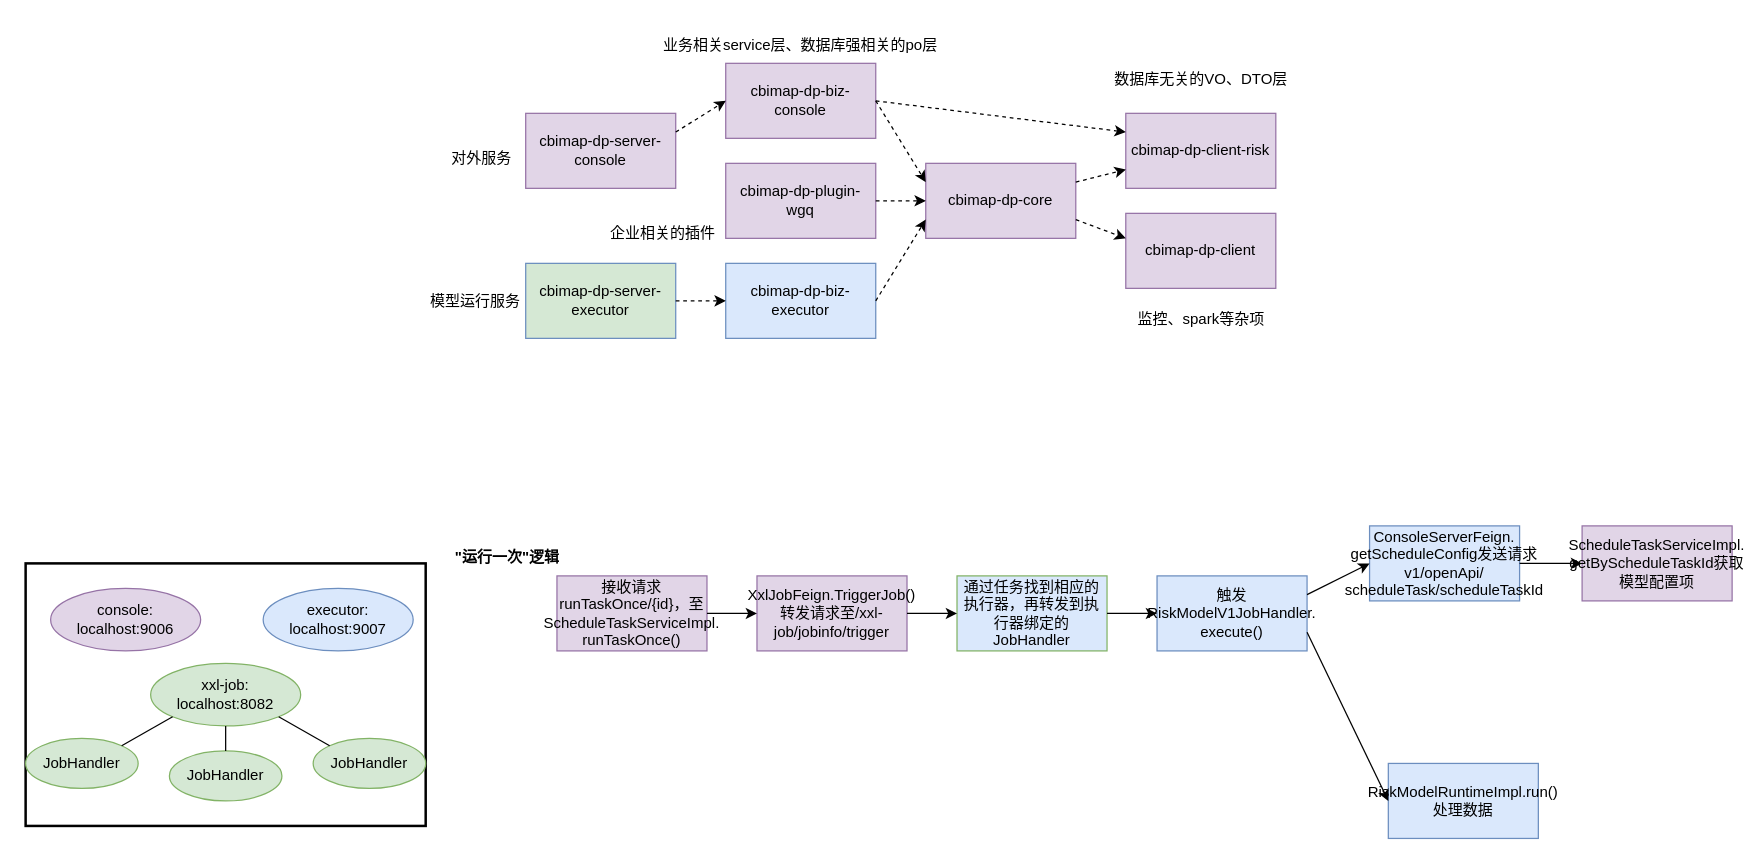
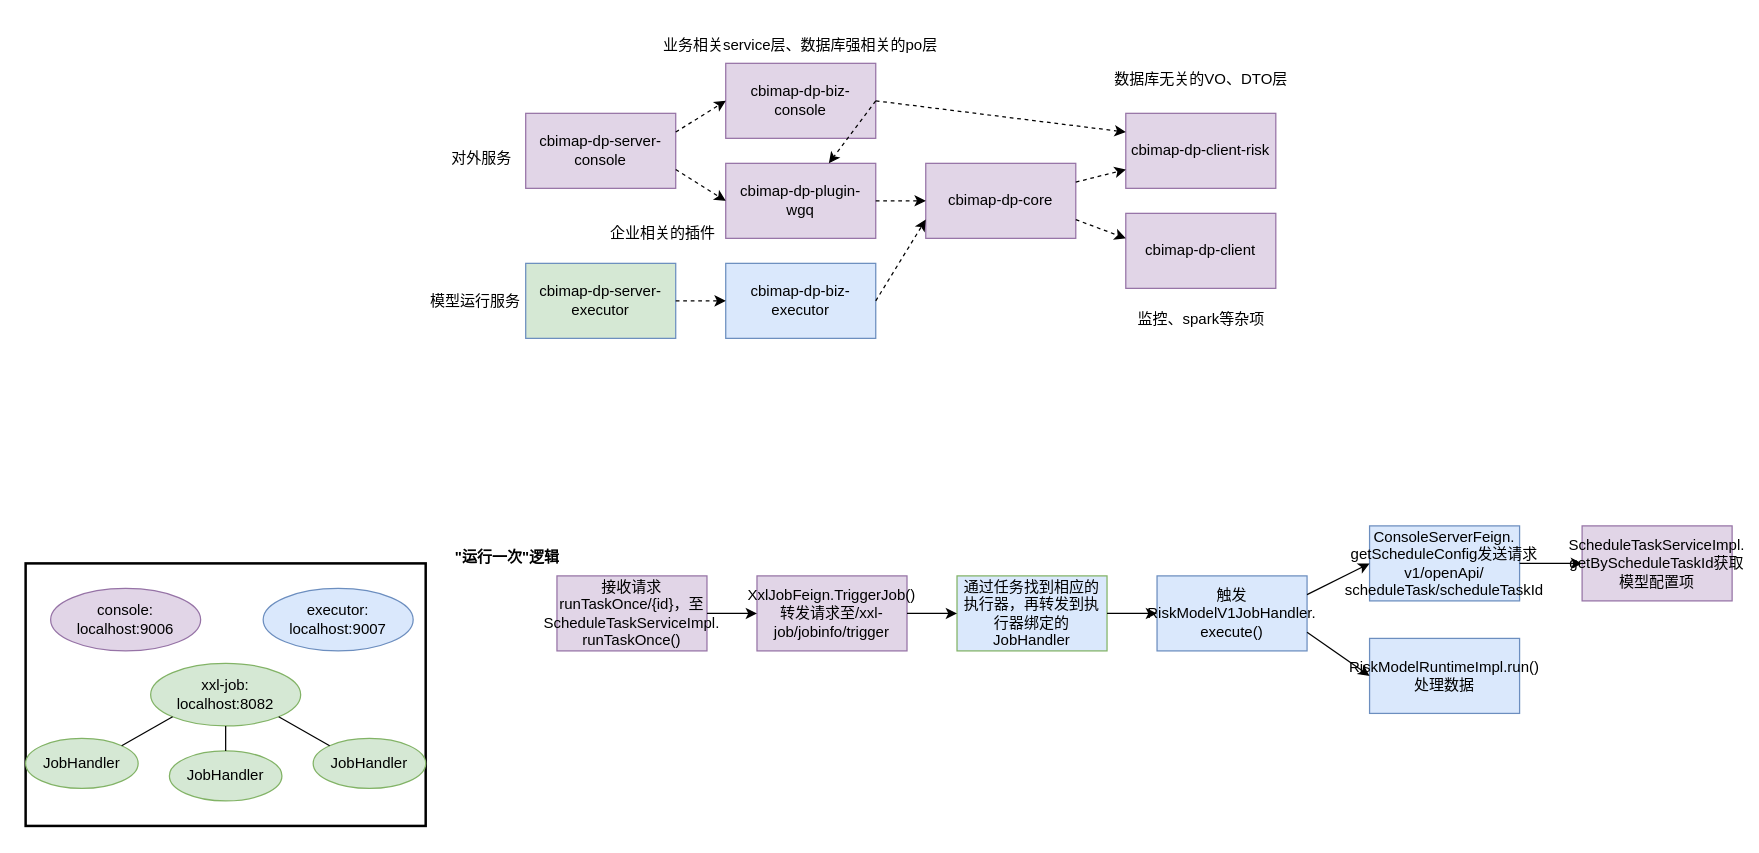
(899, 139) -> (854, 129)
none -> (697, 183)
(1463, 801) -> (1444, 676)
